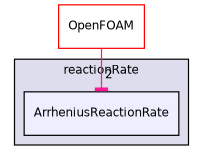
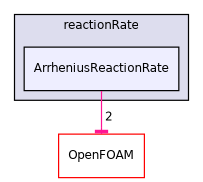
(102, 67) -> (102, 109)
